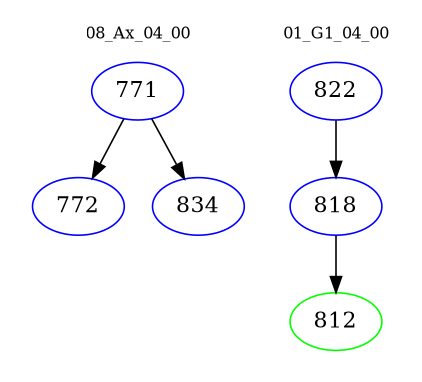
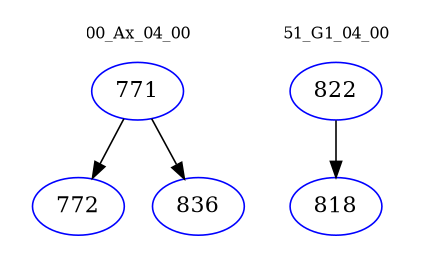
(138, 34) -> (138, 34)
(337, 34) -> (337, 34)
(198, 206) -> (198, 206)
(336, 322) -> none
